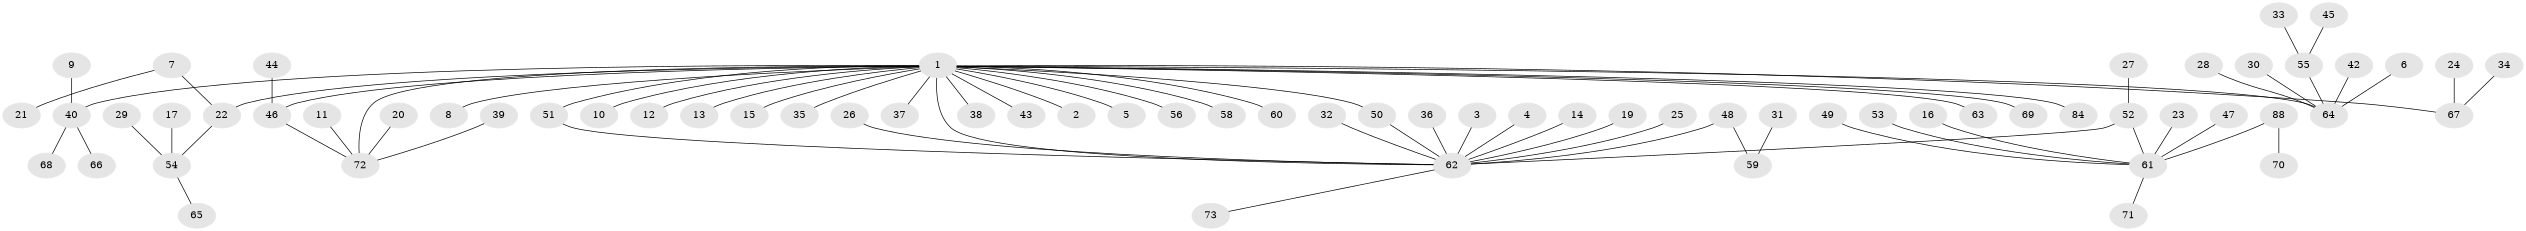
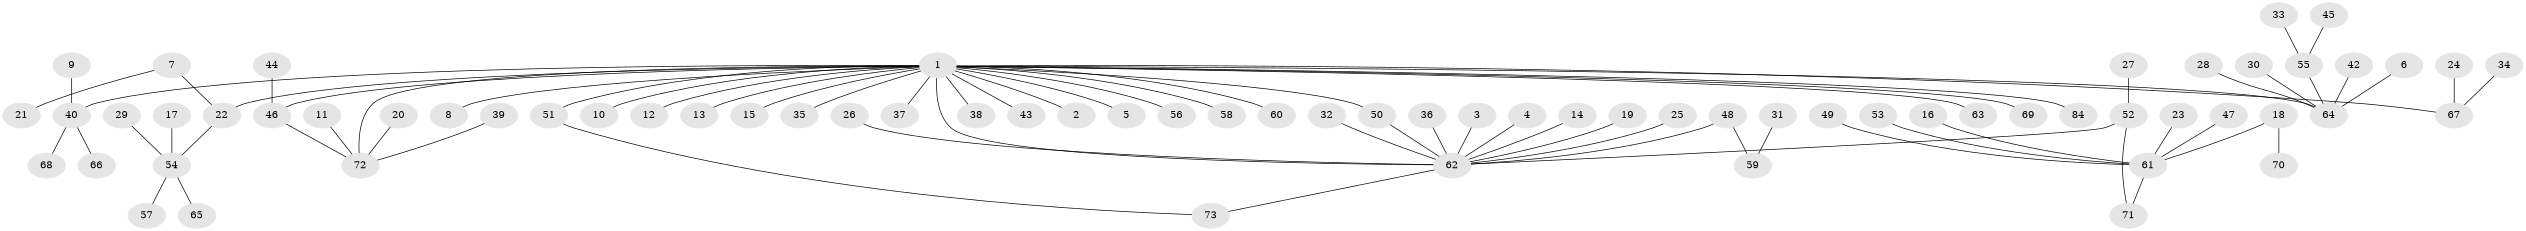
(2279, 116) -> (2279, 116)
(2138, 141) -> (2122, 169)
(997, 154) -> (875, 188)
none -> (147, 216)
